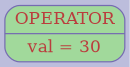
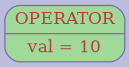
(65, 47) -> (65, 47)
